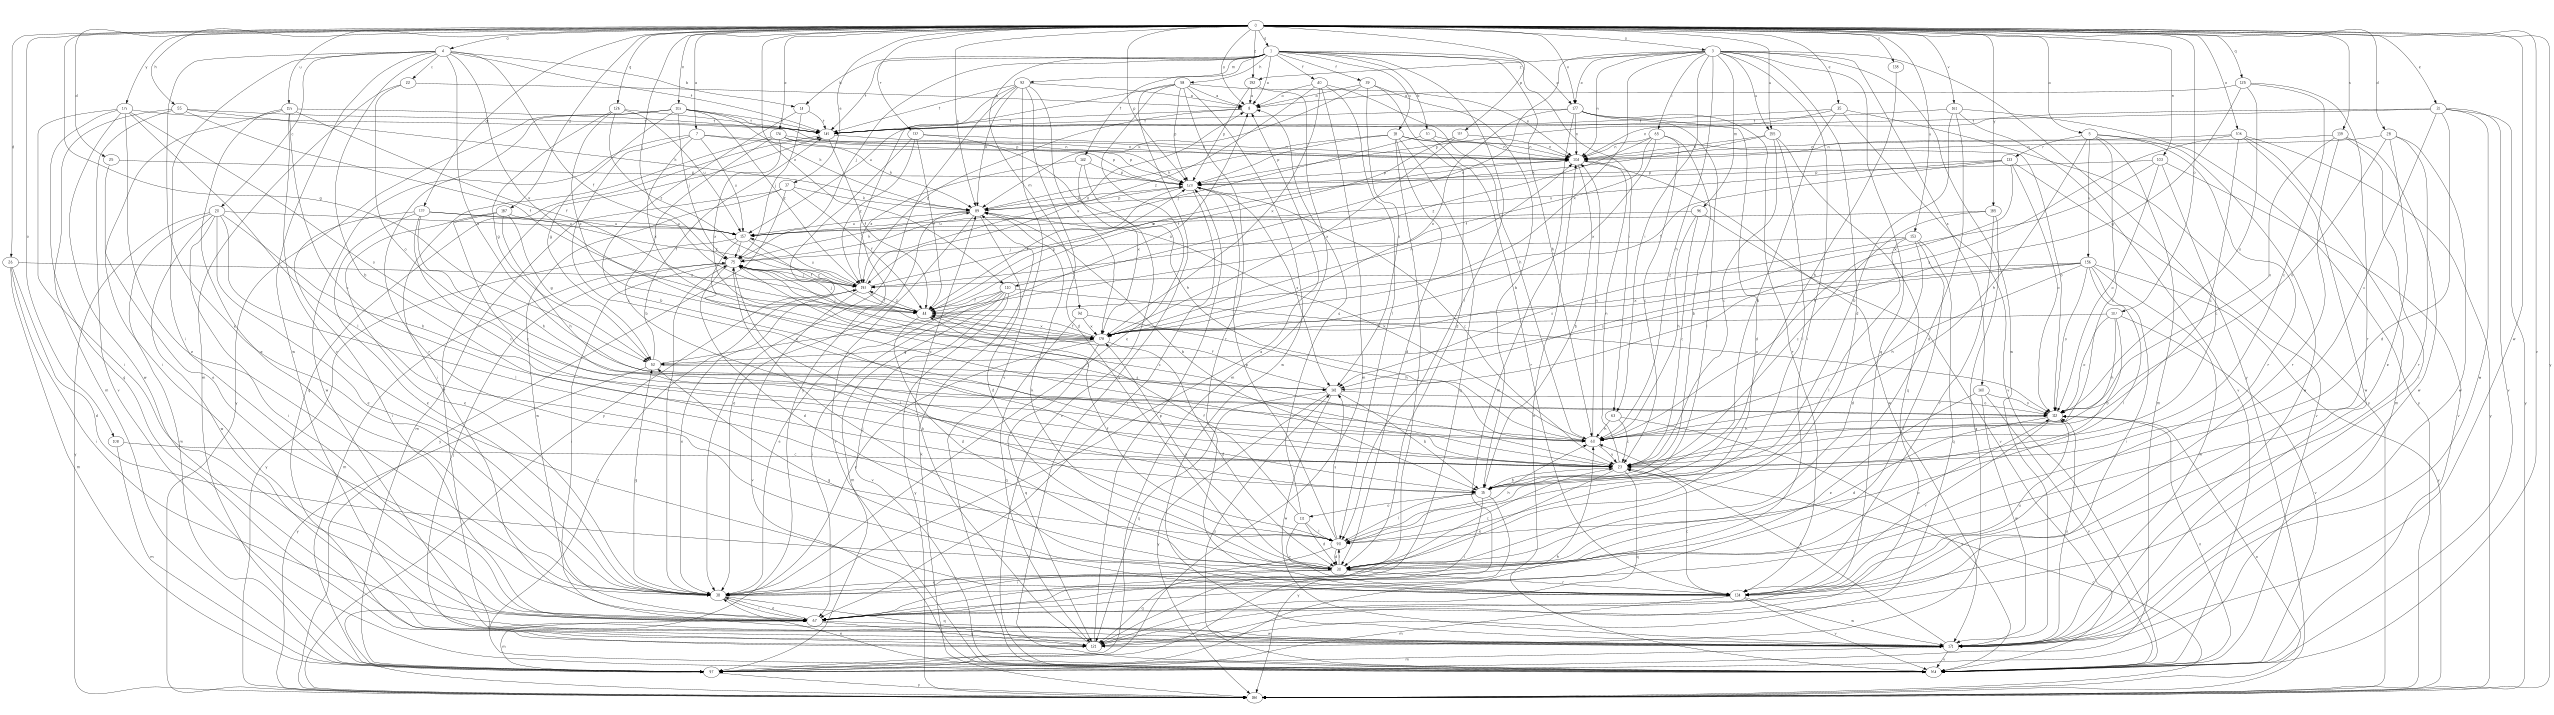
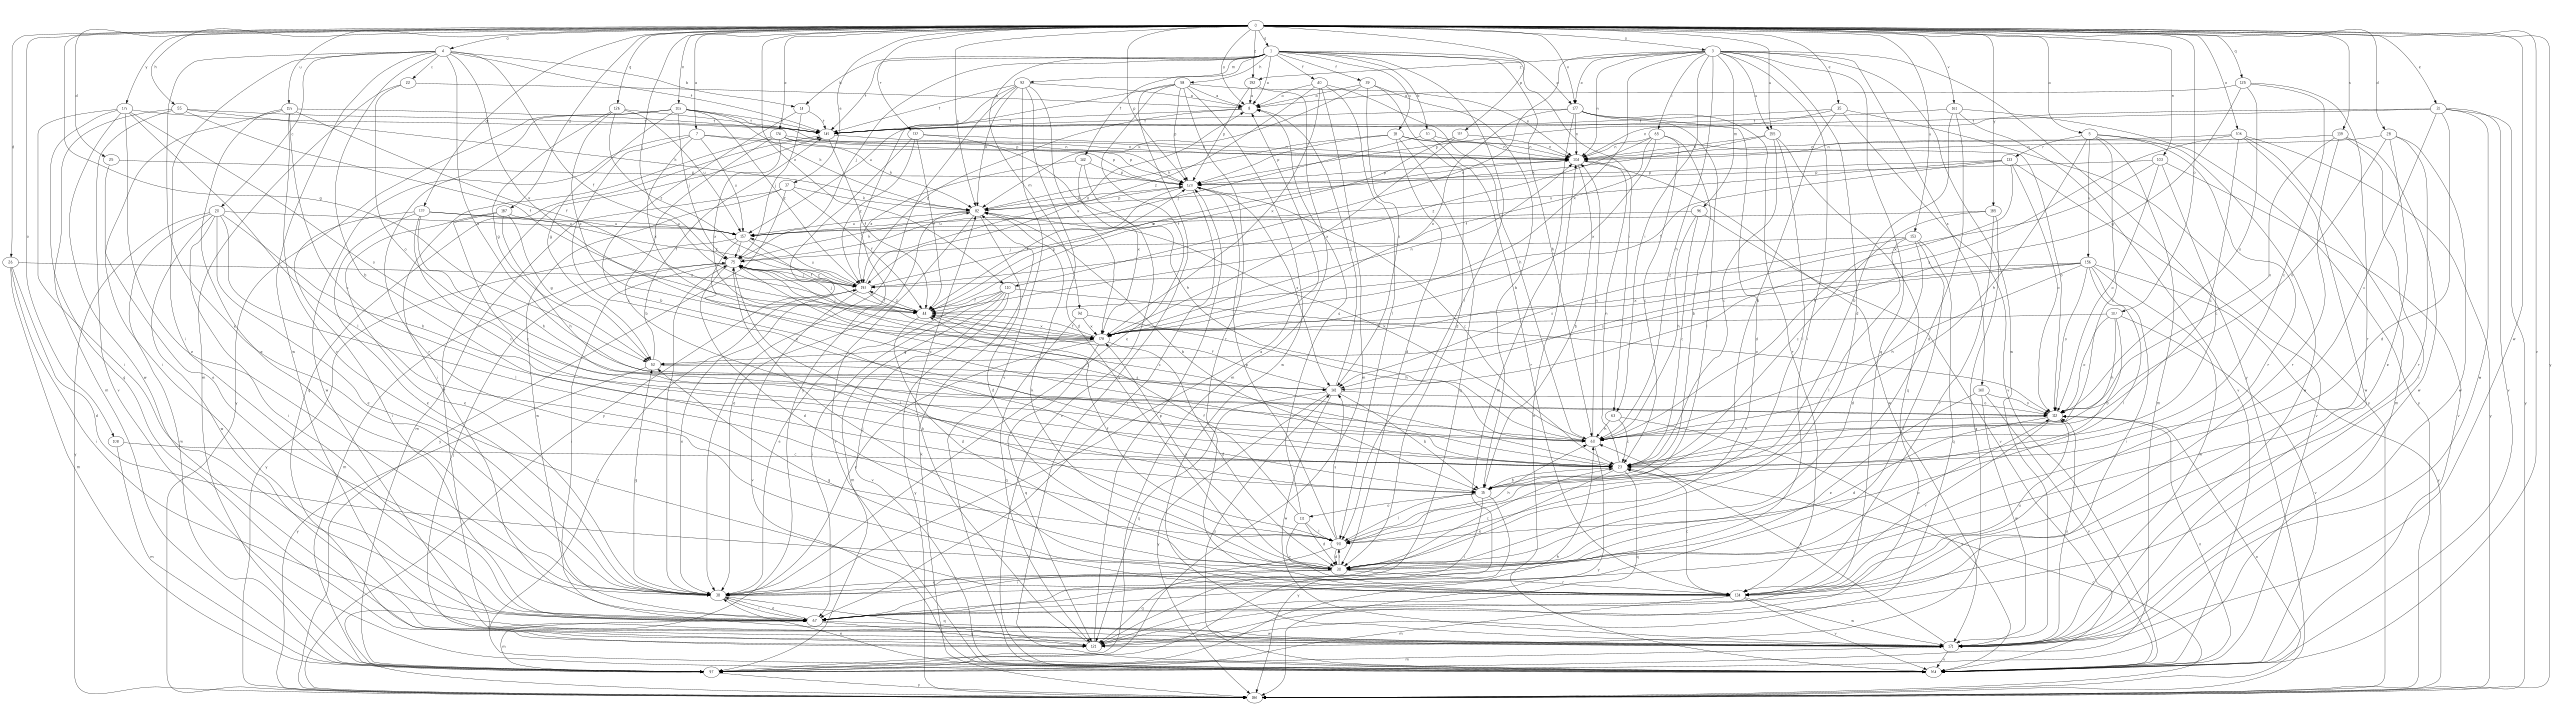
(1896, 67) -> none
(977, 211) -> (977, 211)
(1037, 286) -> (1345, 232)
(1607, 452) -> (1452, 595)
(1391, 557) -> none
